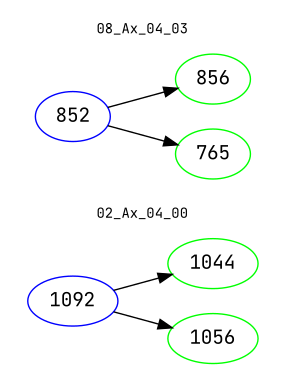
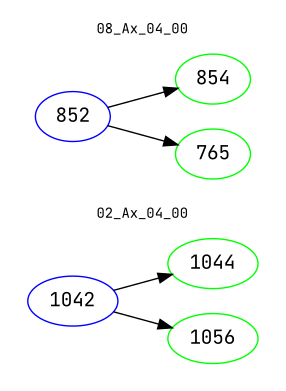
(143, 30) -> (143, 30)
(213, 79) -> (213, 79)
(73, 301) -> (73, 301)
